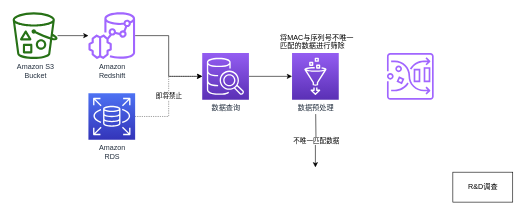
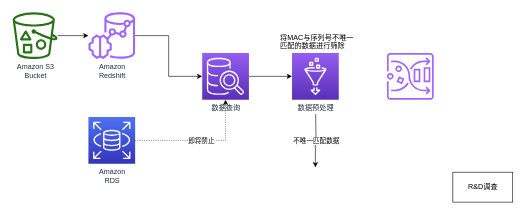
(112, 117) -> (112, 141)
